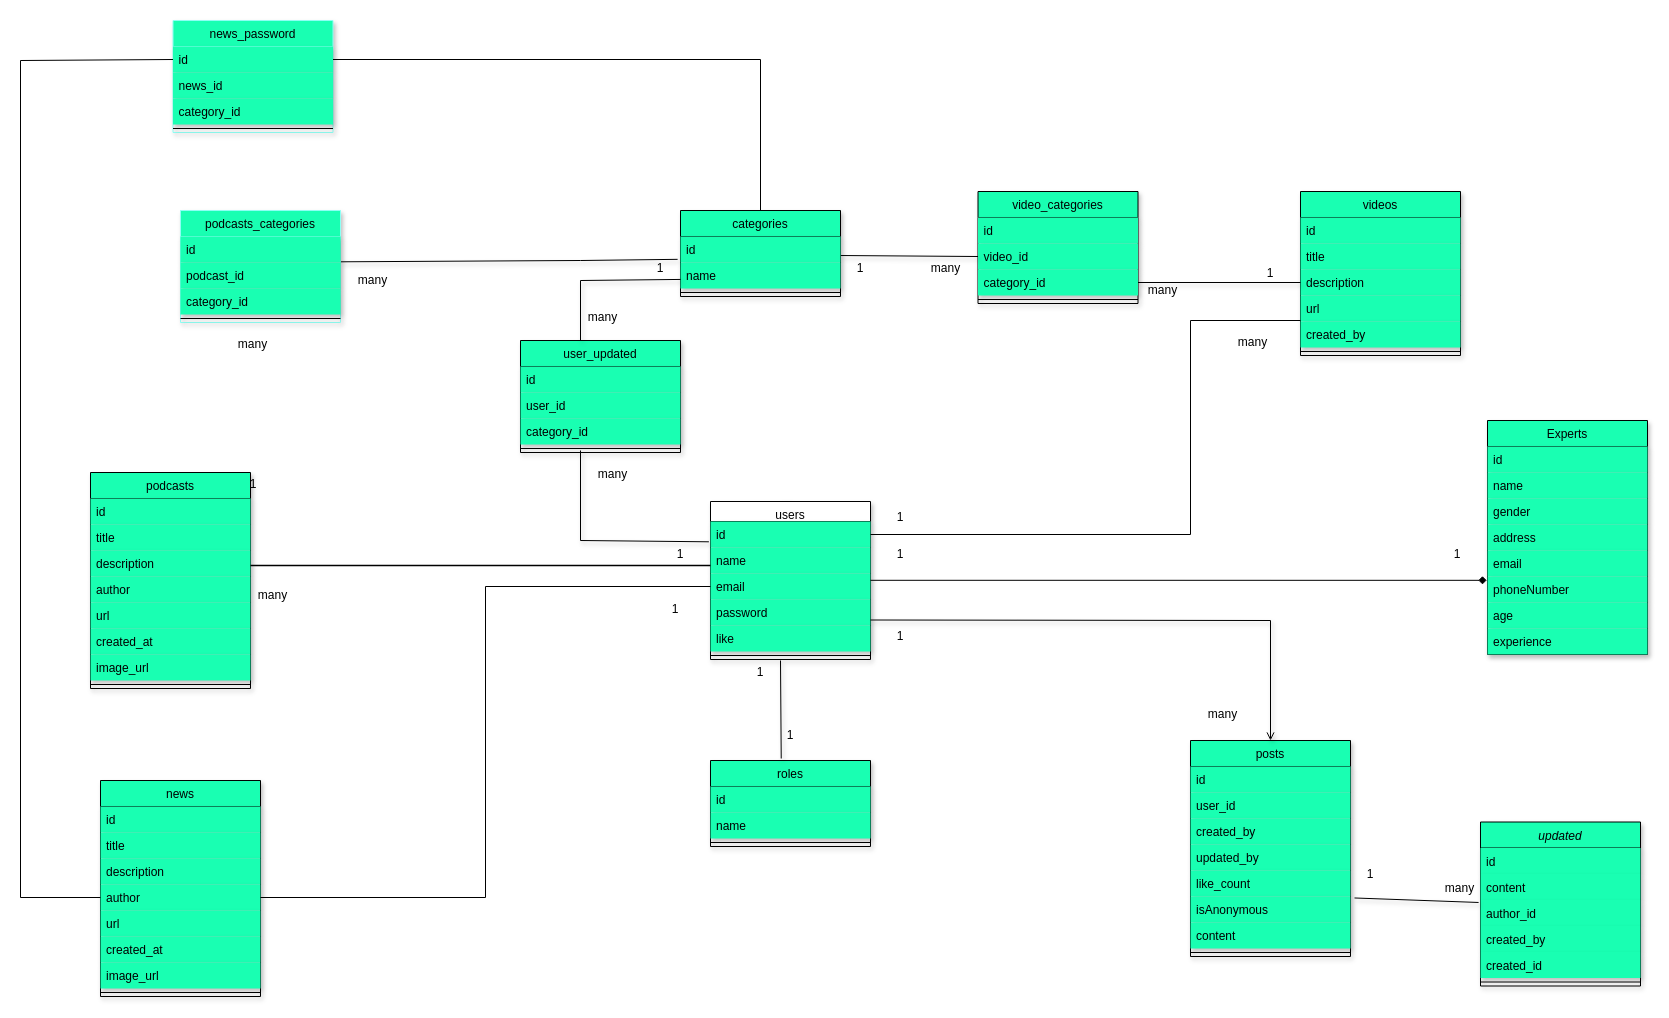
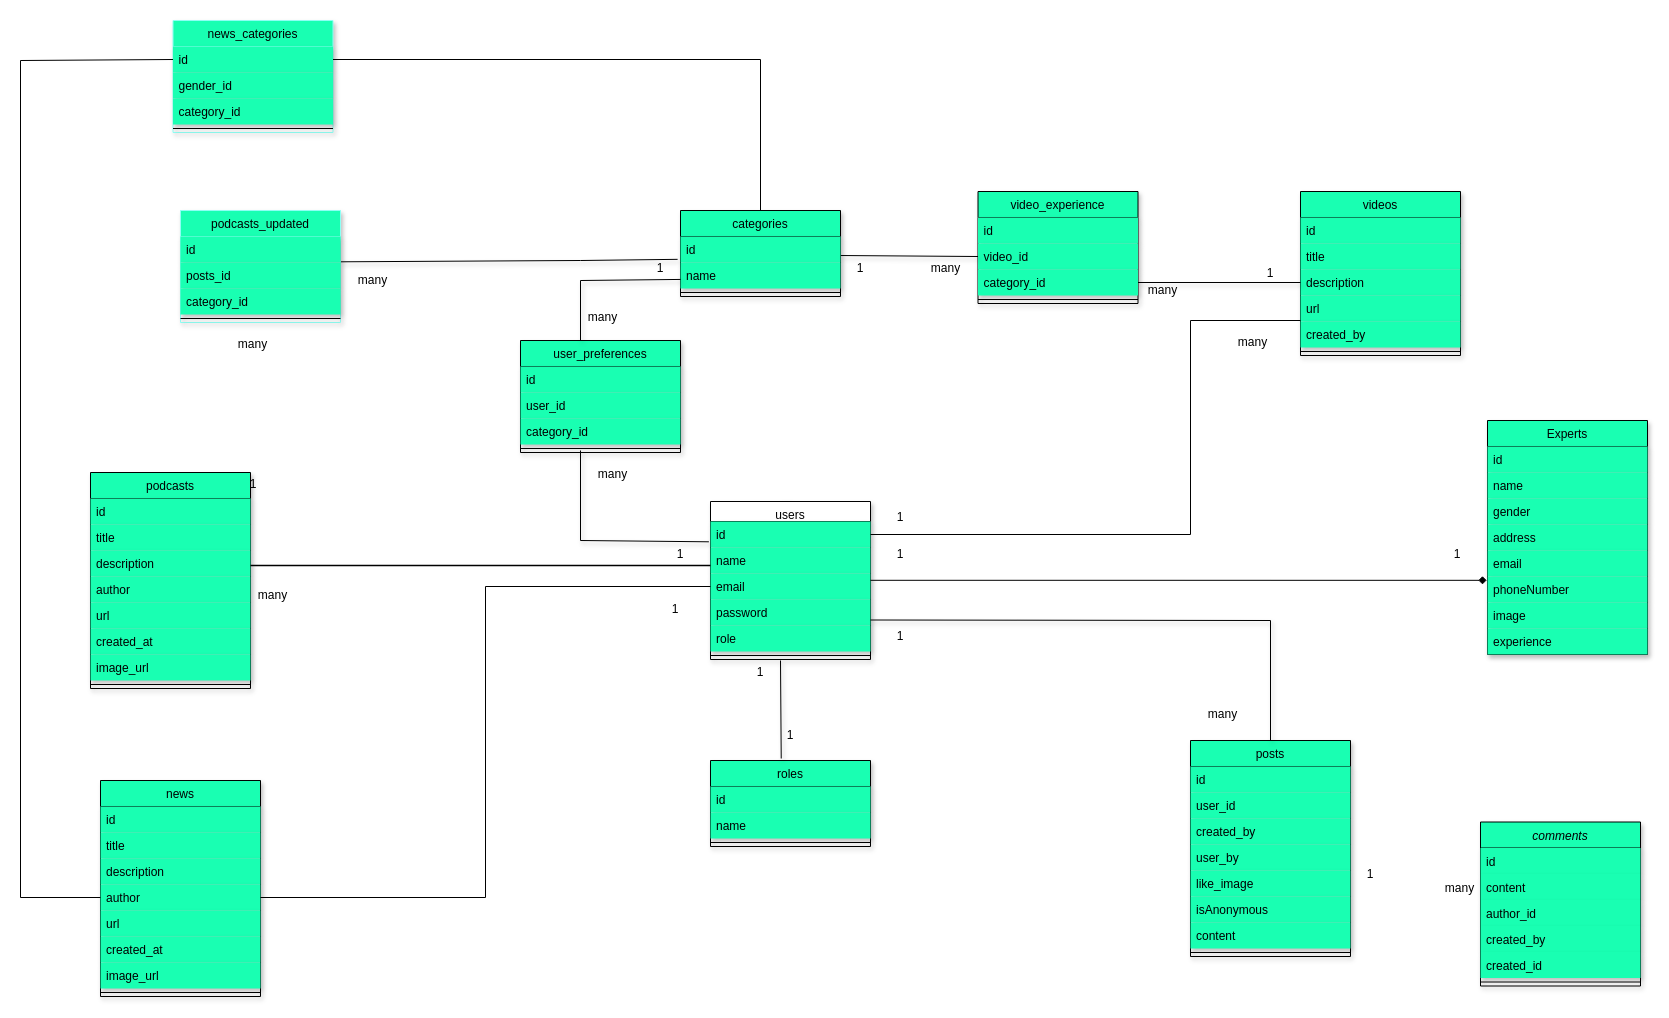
(253, 34) -> (253, 34)
(200, 86) -> (207, 86)
(1058, 205) -> (1058, 205)
(260, 224) -> (260, 224)
(218, 276) -> (211, 276)
(600, 354) -> (600, 354)
(1503, 616) -> (1508, 616)
(726, 639) -> (728, 639)
(1271, 735) -> (1271, 735)
(1560, 836) -> (1560, 836)
(1230, 858) -> (1220, 858)
(1226, 884) -> (1225, 884)
(1417, 900) -> none
